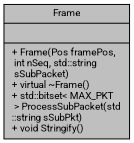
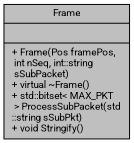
(54, 63) -> (52, 63)
